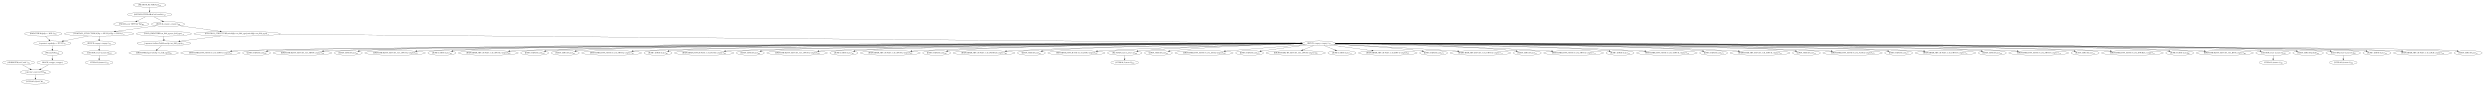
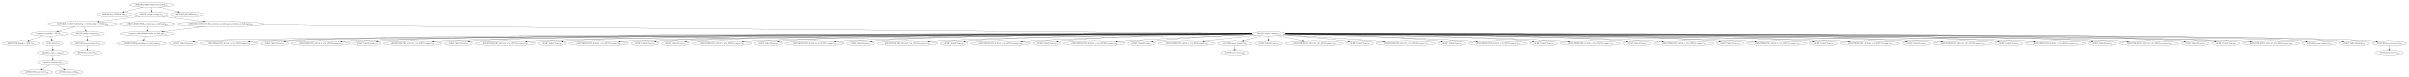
(150, 9) -> (169, 10)
(47, 38) -> (36, 38)
(2132, 53) -> none
(2273, 63) -> none
(26, 67) -> (45, 67)
